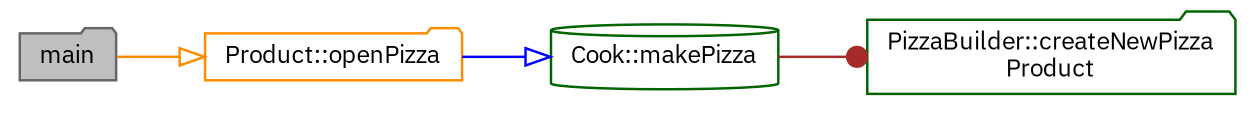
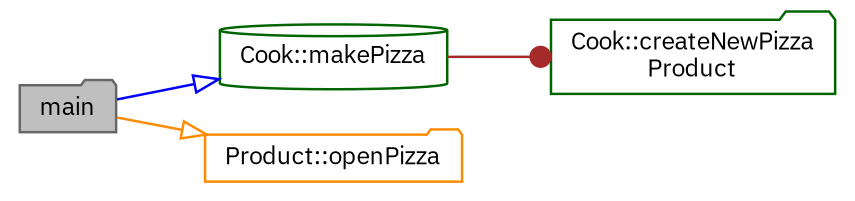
(494, 57) -> (156, 92)
(1051, 57) -> (693, 57)
